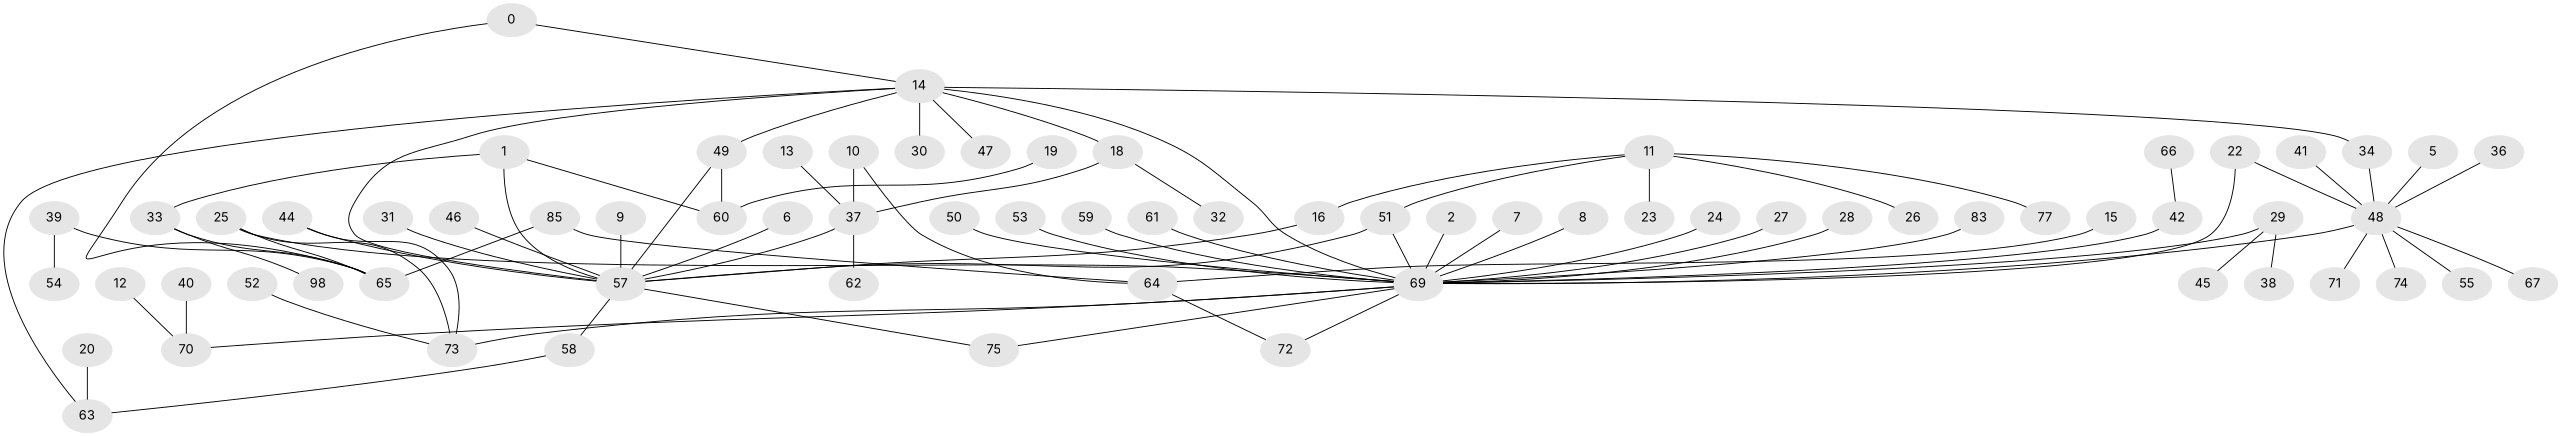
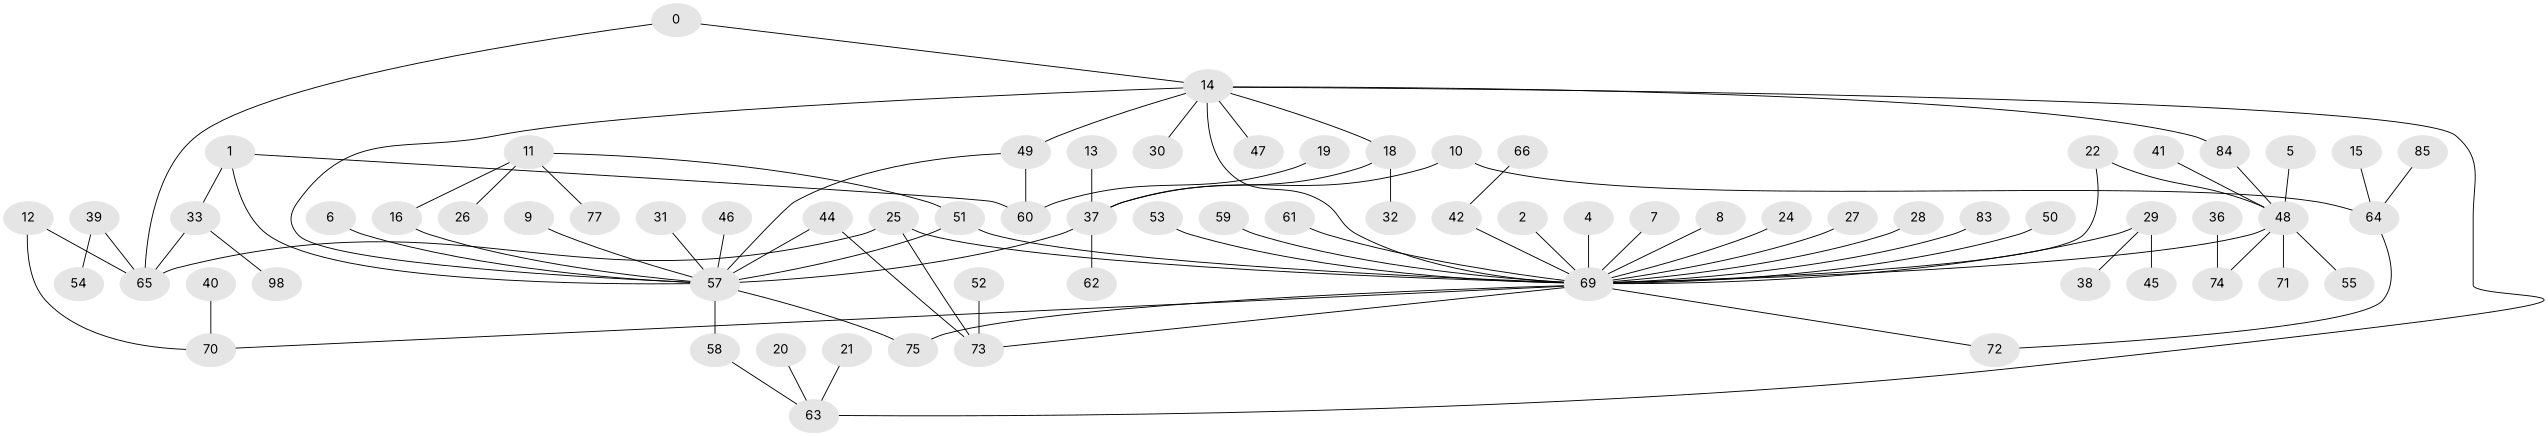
(2367, 152) -> (2225, 152)
(2438, 185) -> (2217, 251)
none -> (1589, 218)
(1649, 218) -> none
(482, 246) -> (81, 248)
(2533, 284) -> none
none -> (847, 350)
